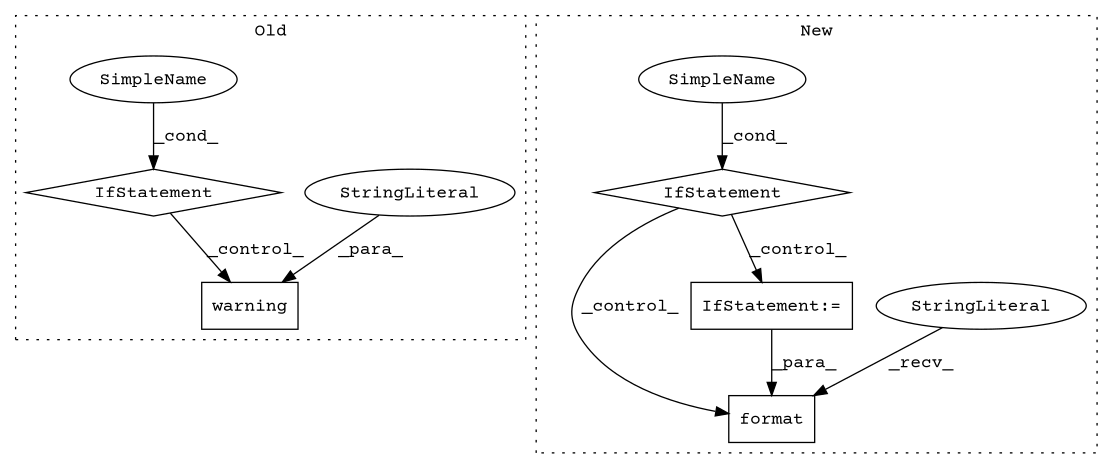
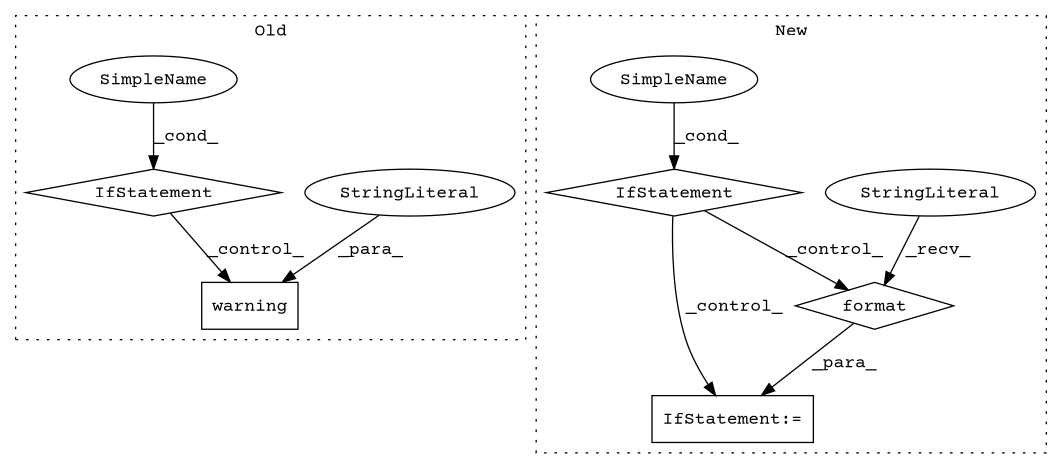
(772, 356) -> (813, 355)
(772, 419) -> (875, 306)
